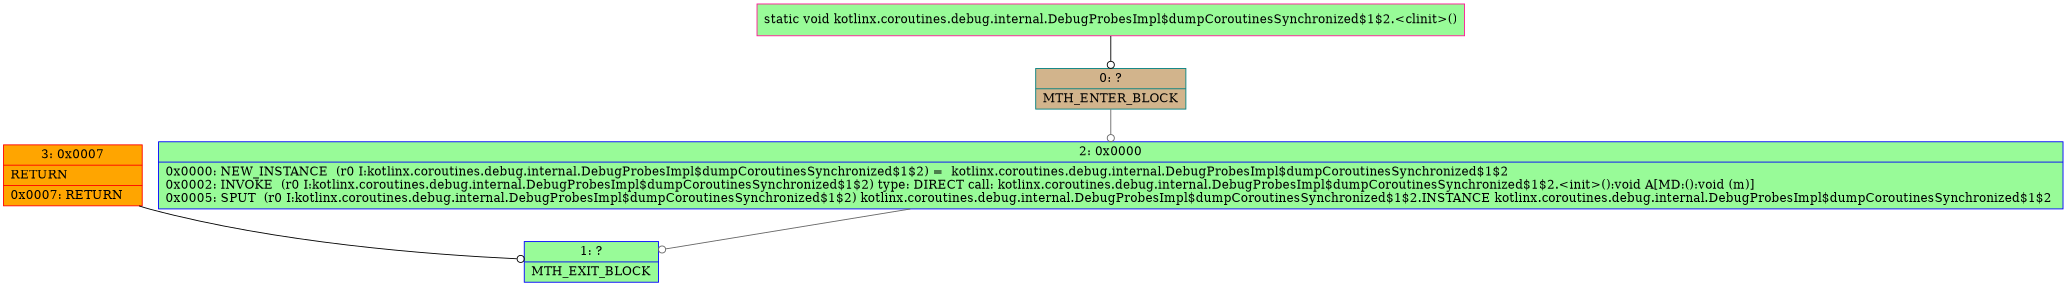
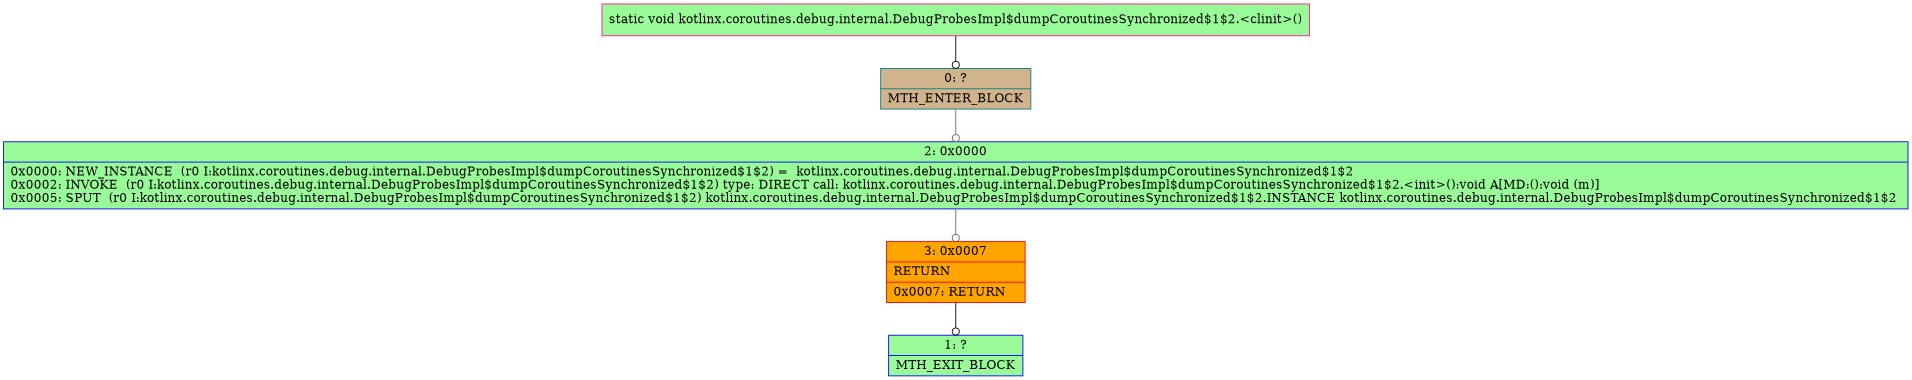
(788, 229) -> (956, 222)
